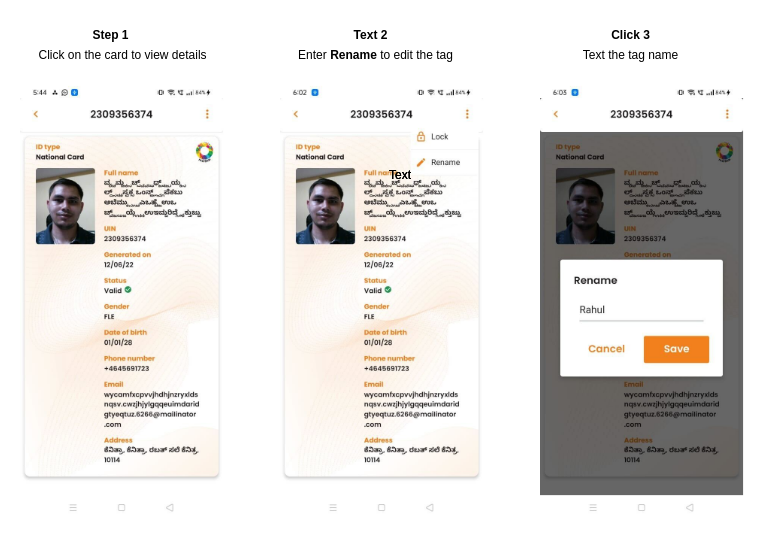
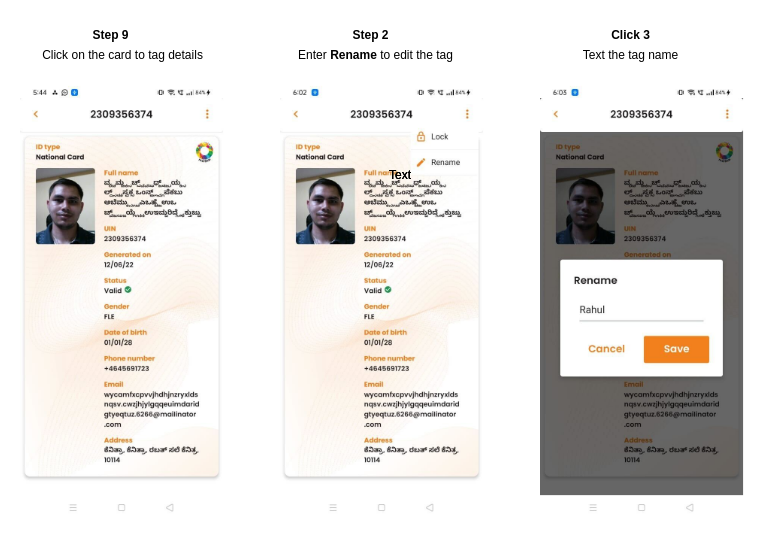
(111, 36) -> (111, 36)
(371, 36) -> (371, 36)
(123, 56) -> (123, 56)
